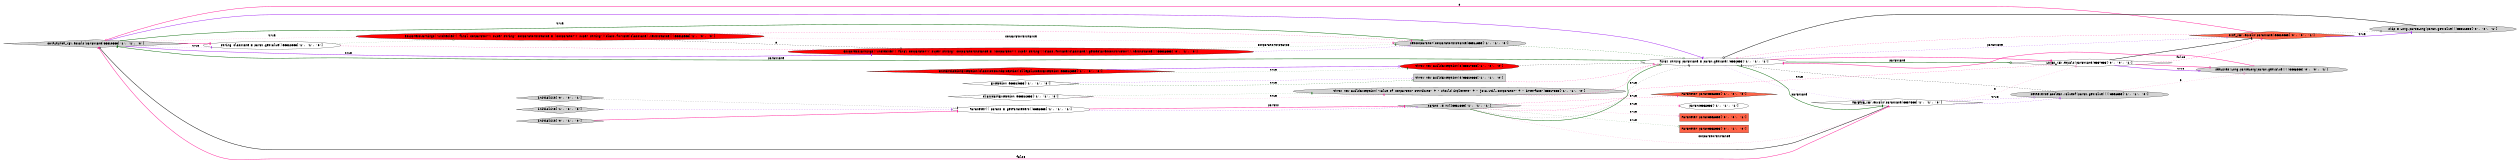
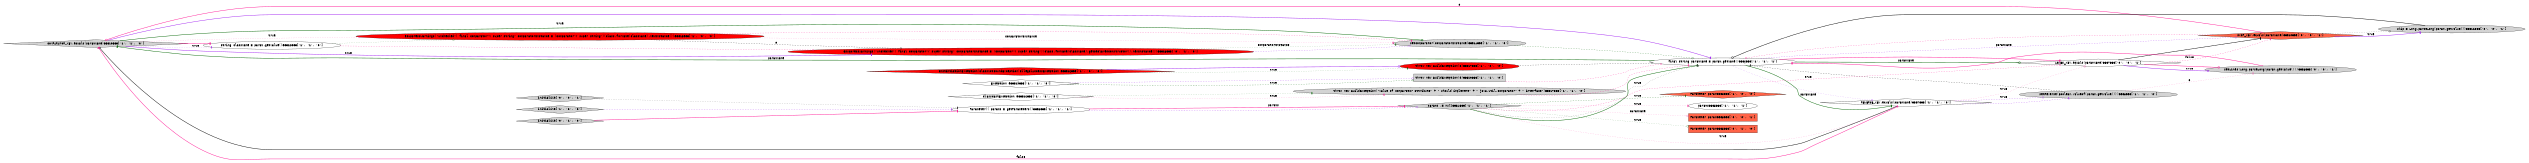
(1995, 89) -> (2004, 89)
(1586, 100) -> (1590, 100)
(1633, 112) -> (1638, 112)
(1714, 136) -> (1723, 136)
